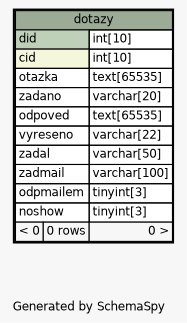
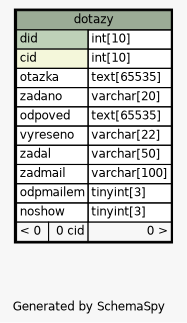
(66, 231) -> (70, 231)
